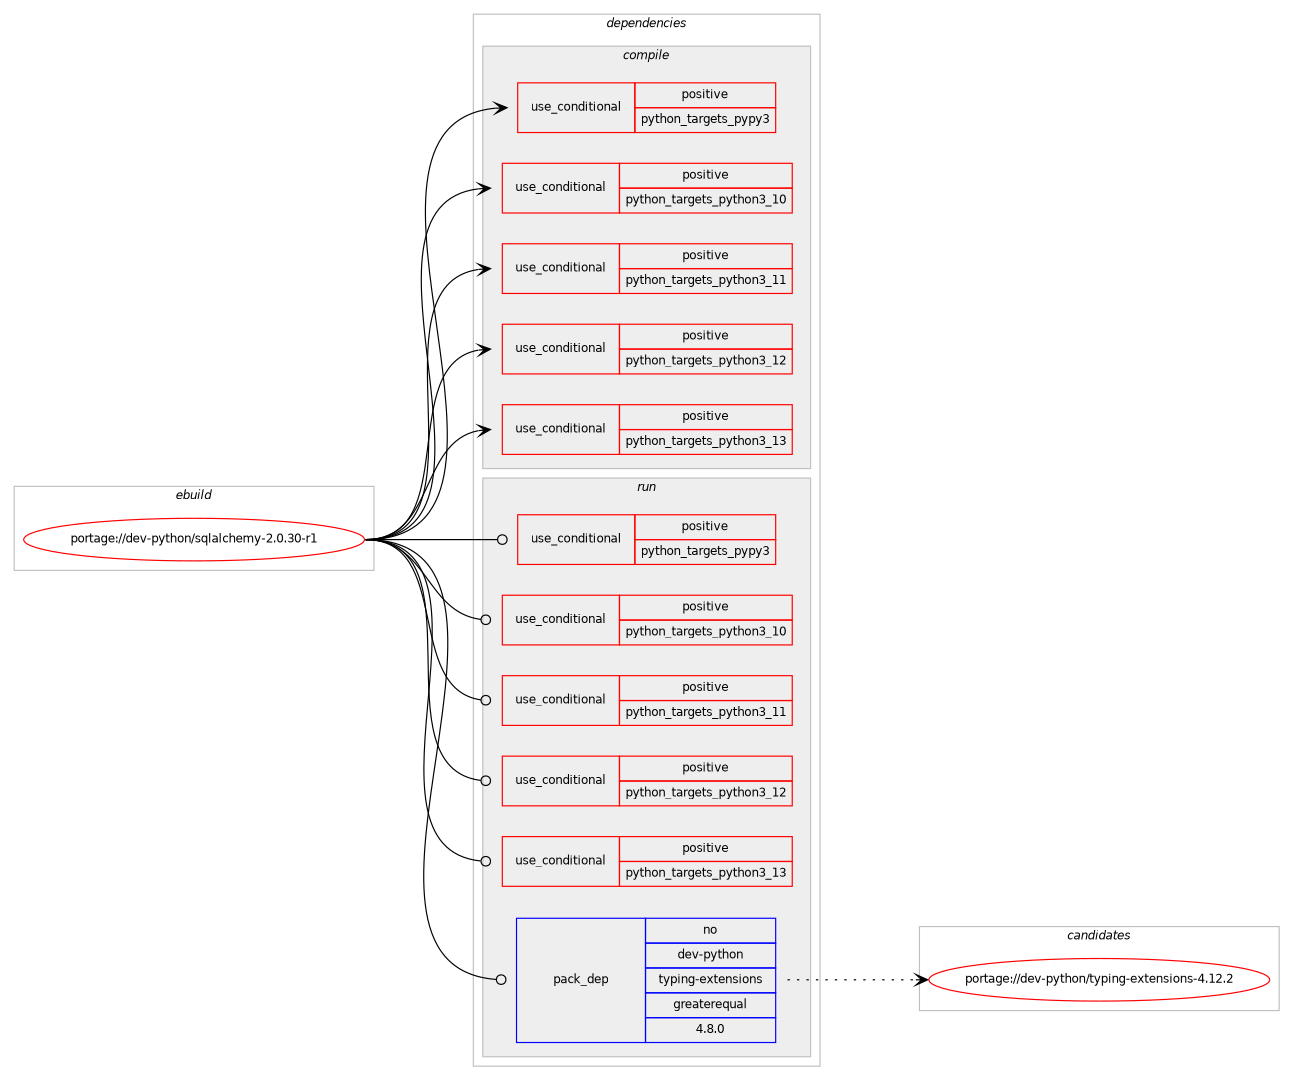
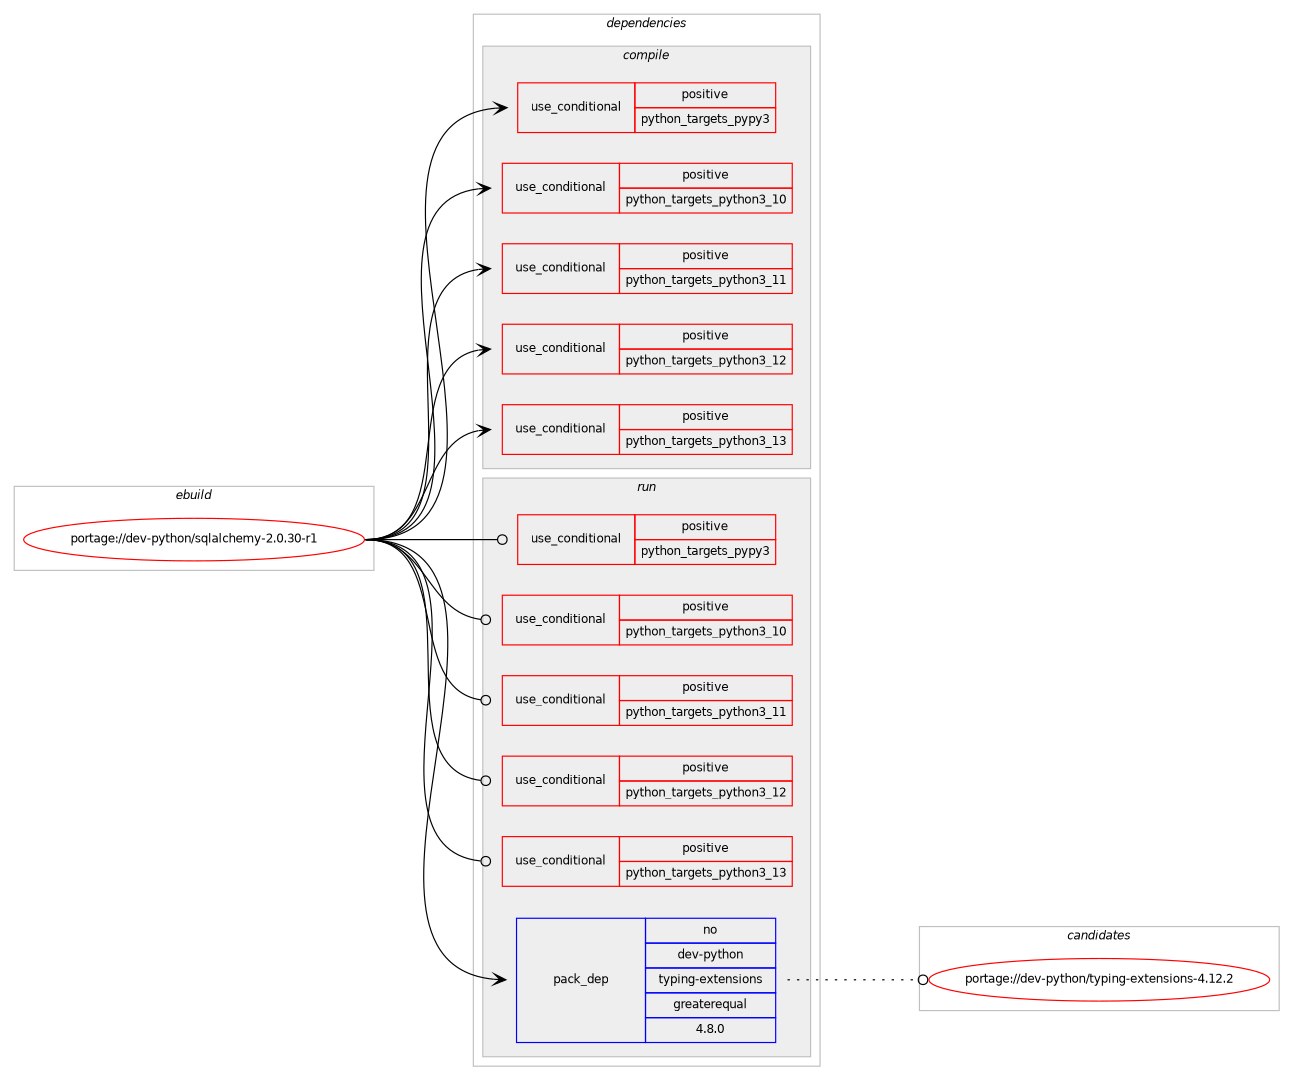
(435, 768) -> (435, 767)
(852, 980) -> (853, 980)
